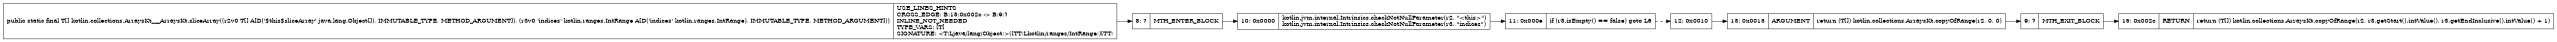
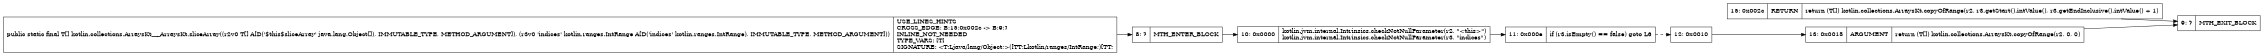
(2109, 21) -> (2147, 20)
